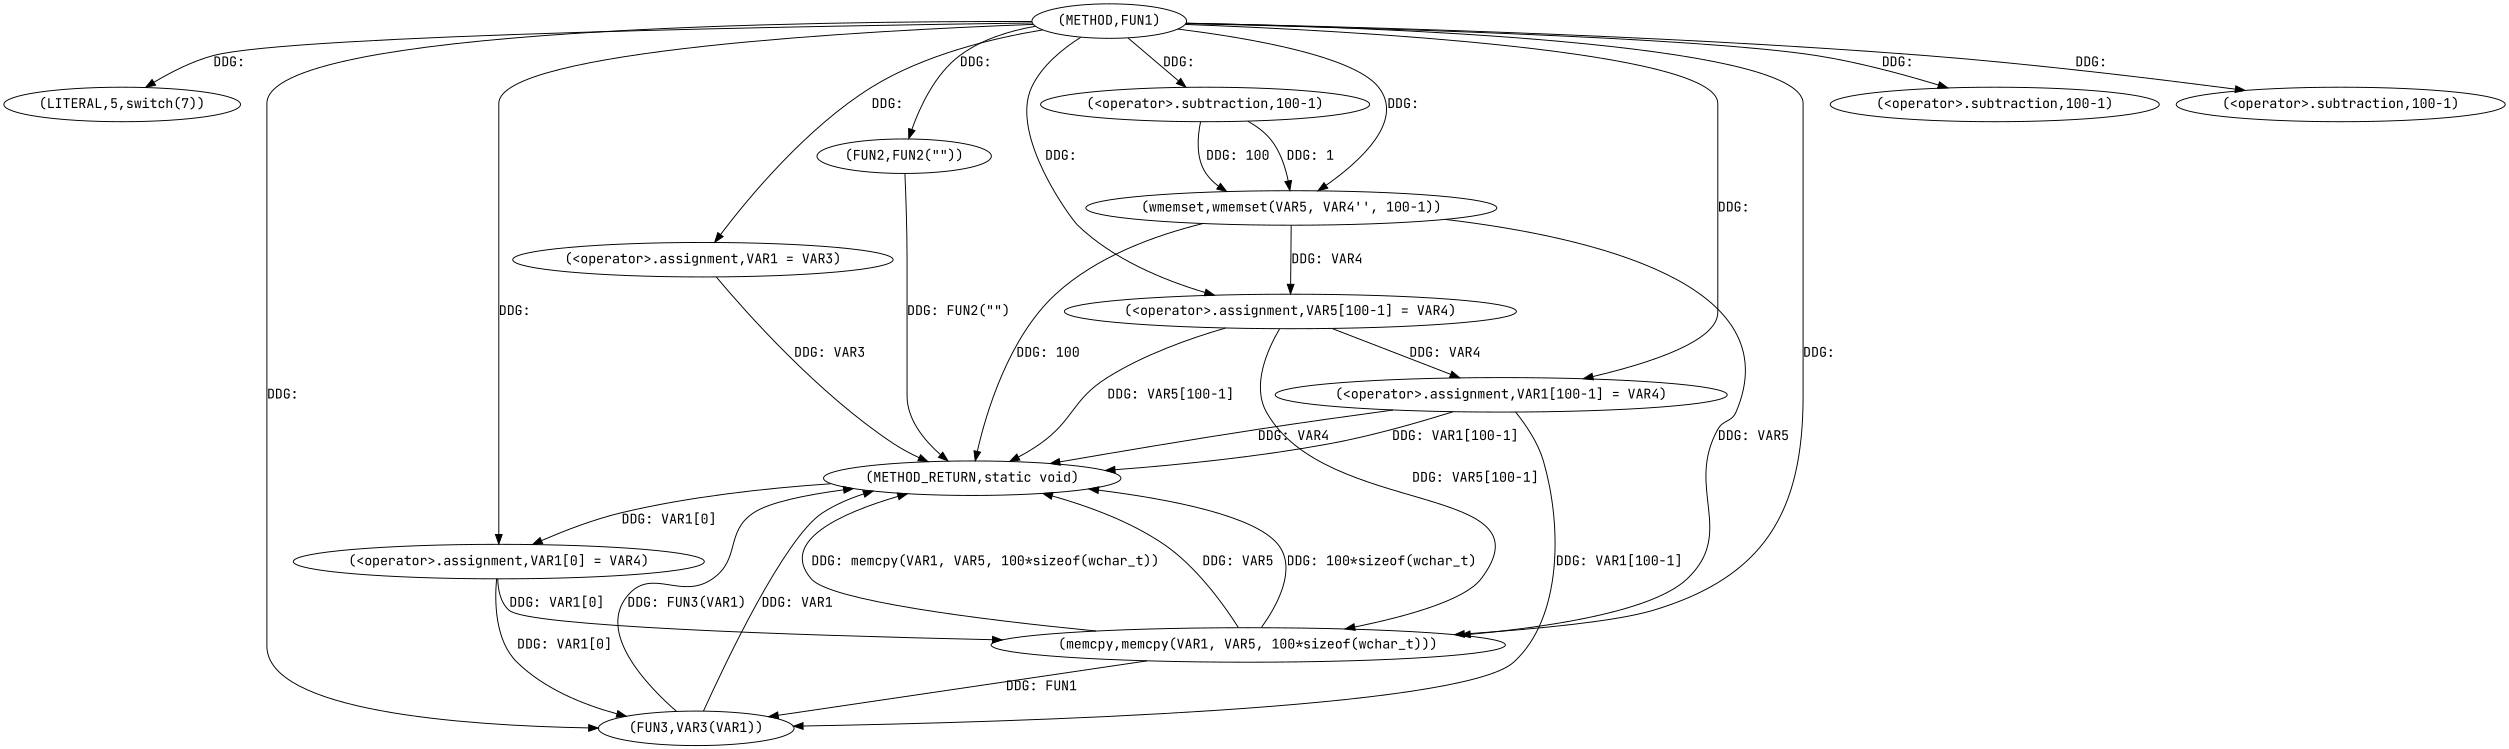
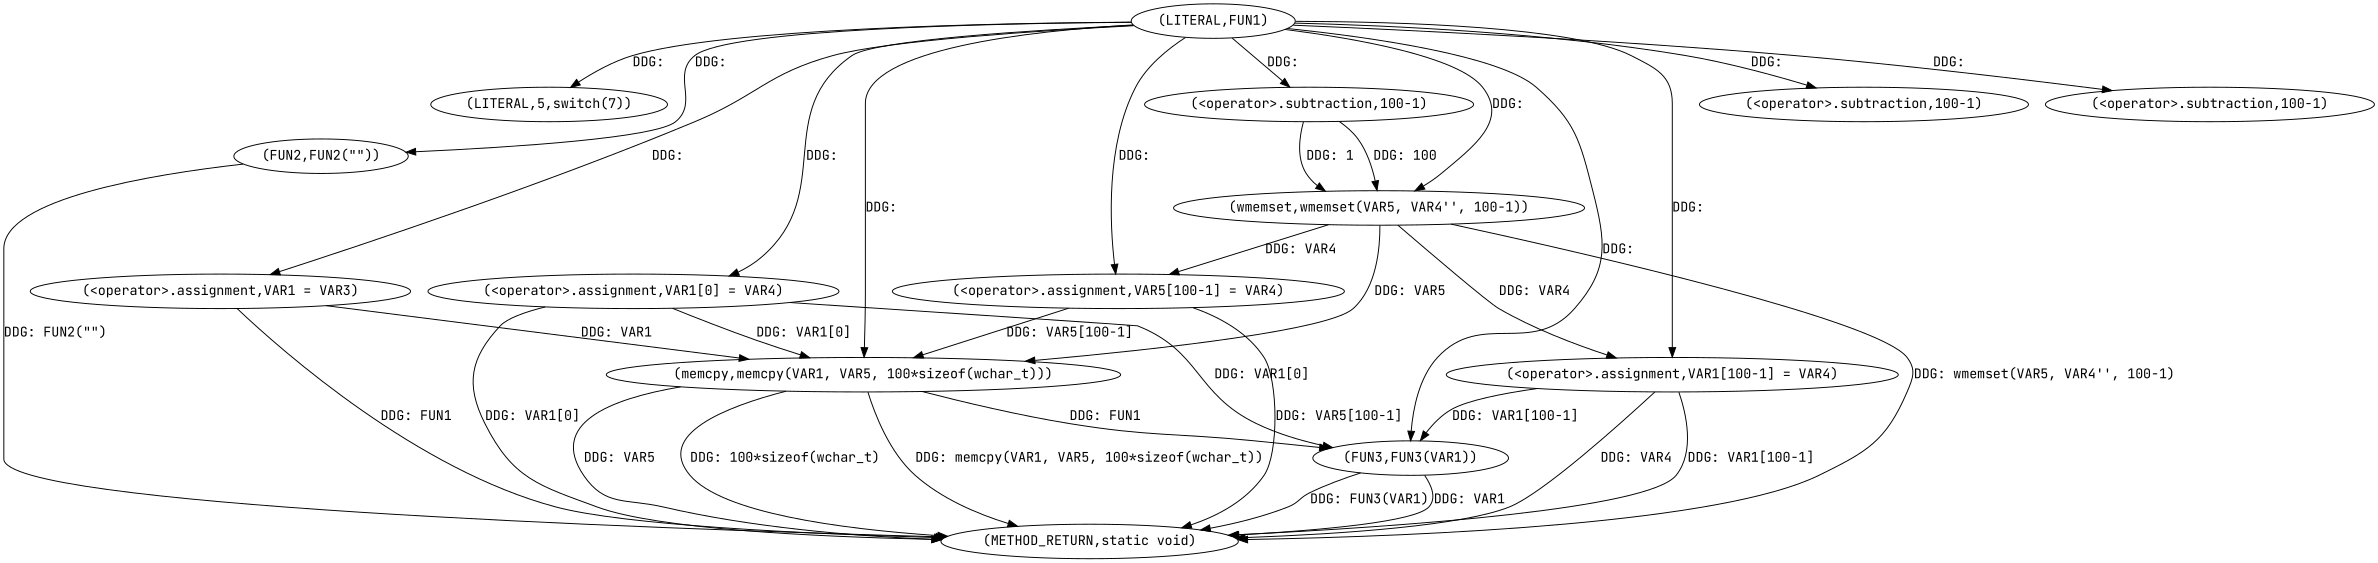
(1109, 21) -> (1213, 21)
none -> (533, 332)
(1391, 351) -> (1493, 305)
(830, 353) -> (416, 416)
(1048, 353) -> (2045, 375)
(684, 500) -> (599, 507)
(696, 728) -> (1411, 458)
